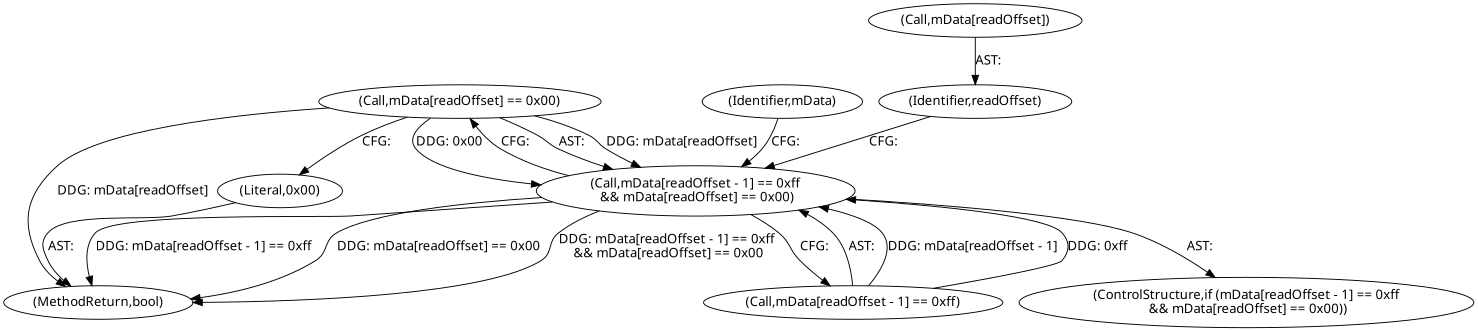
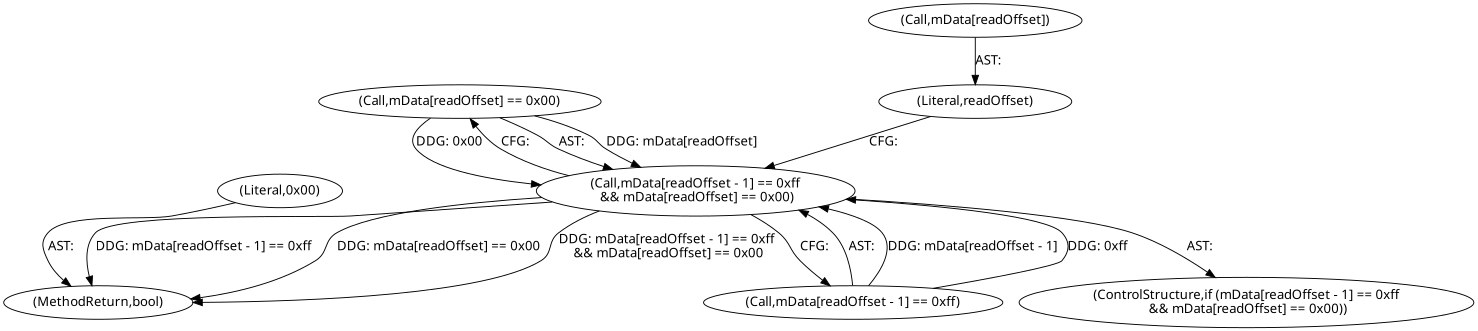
(782, 102) -> none
(975, 102) -> (975, 102)
(124, 136) -> none
(355, 139) -> none
